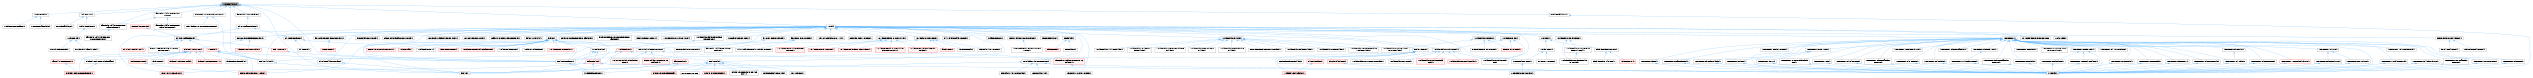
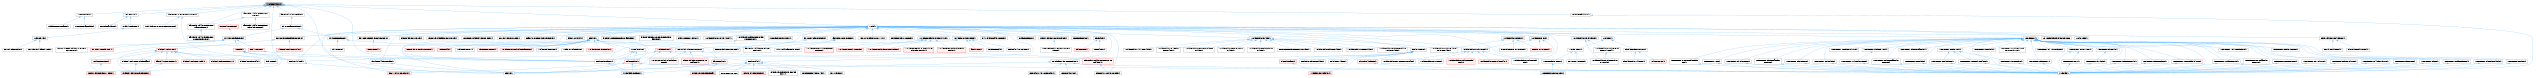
(754, 50) -> (788, 50)
(2328, 50) -> none
none -> (1338, 62)
(2150, 62) -> none
